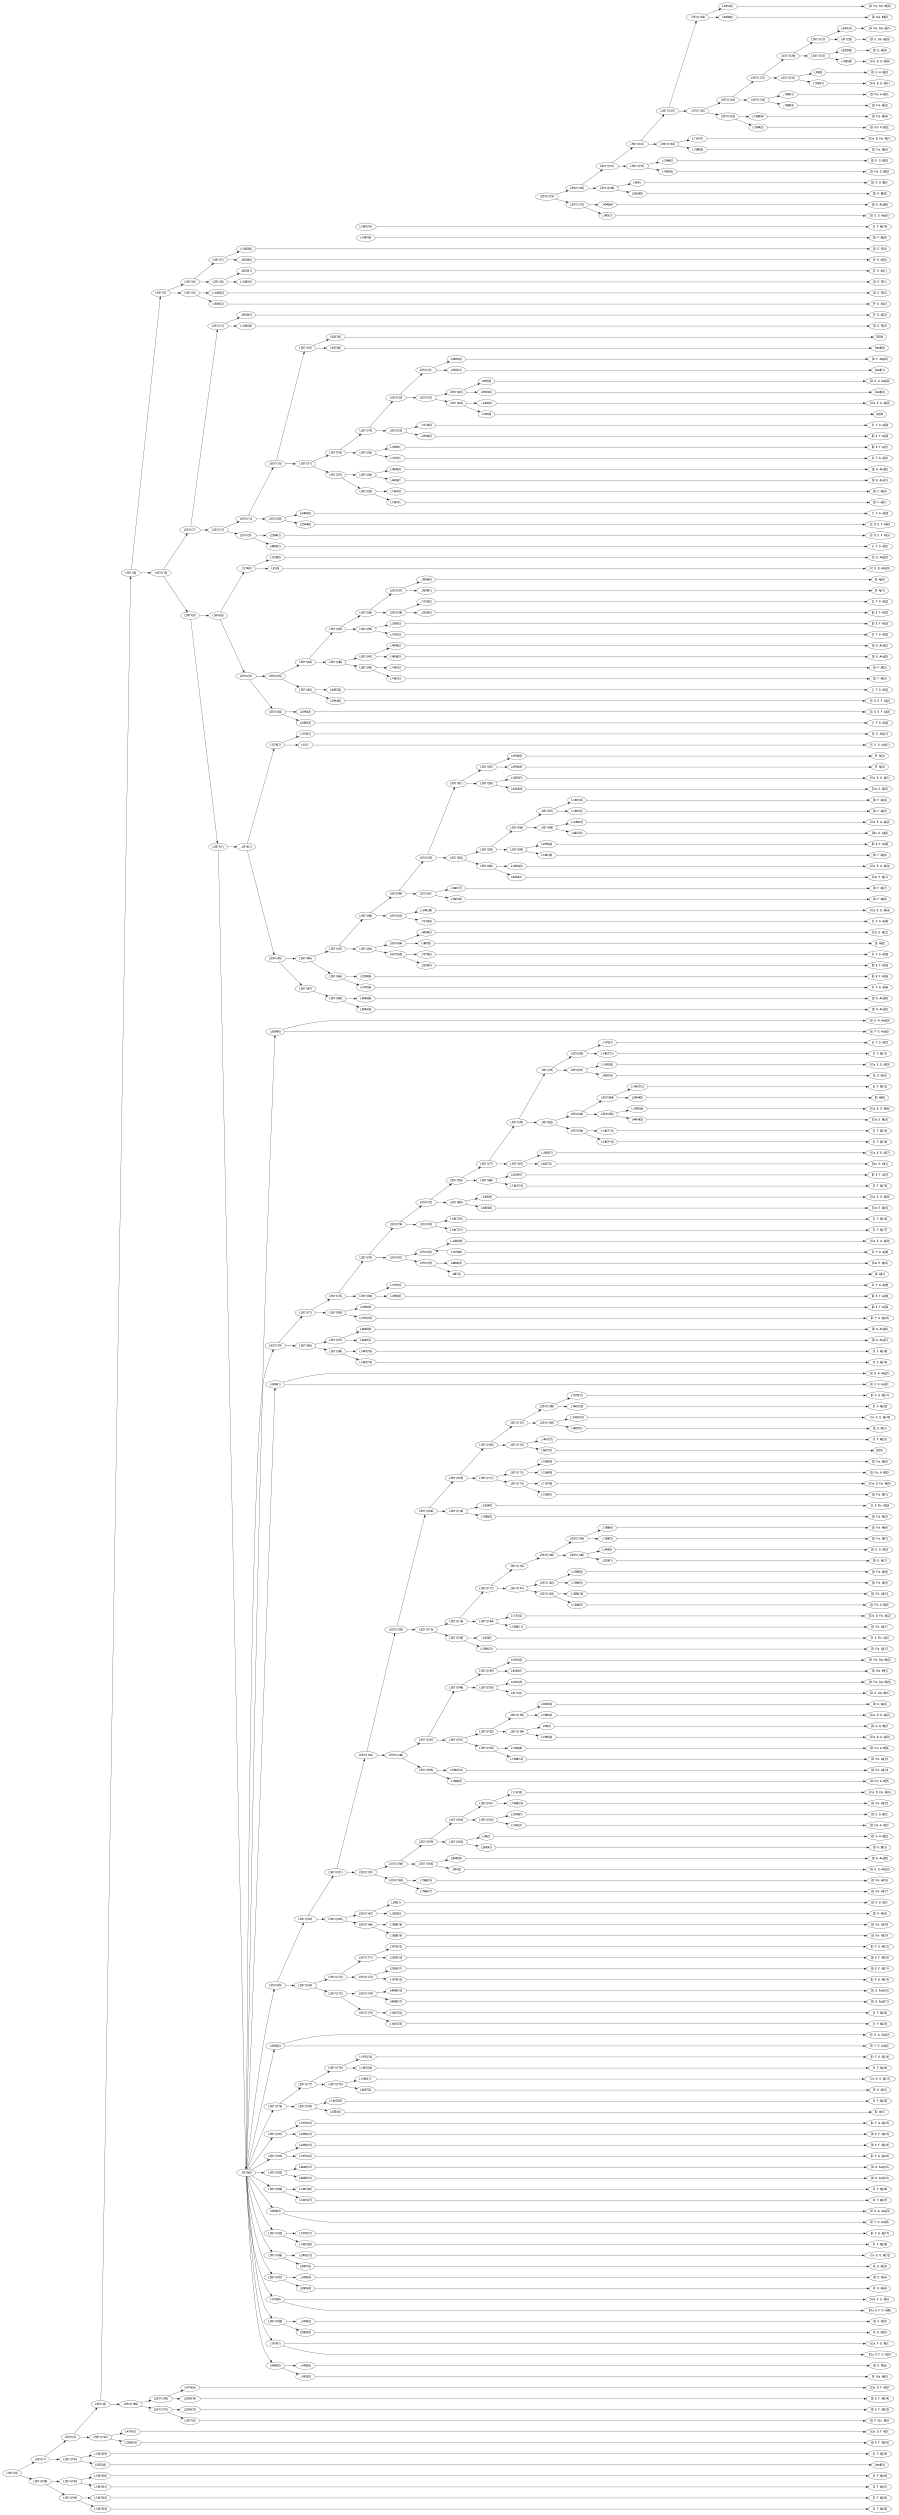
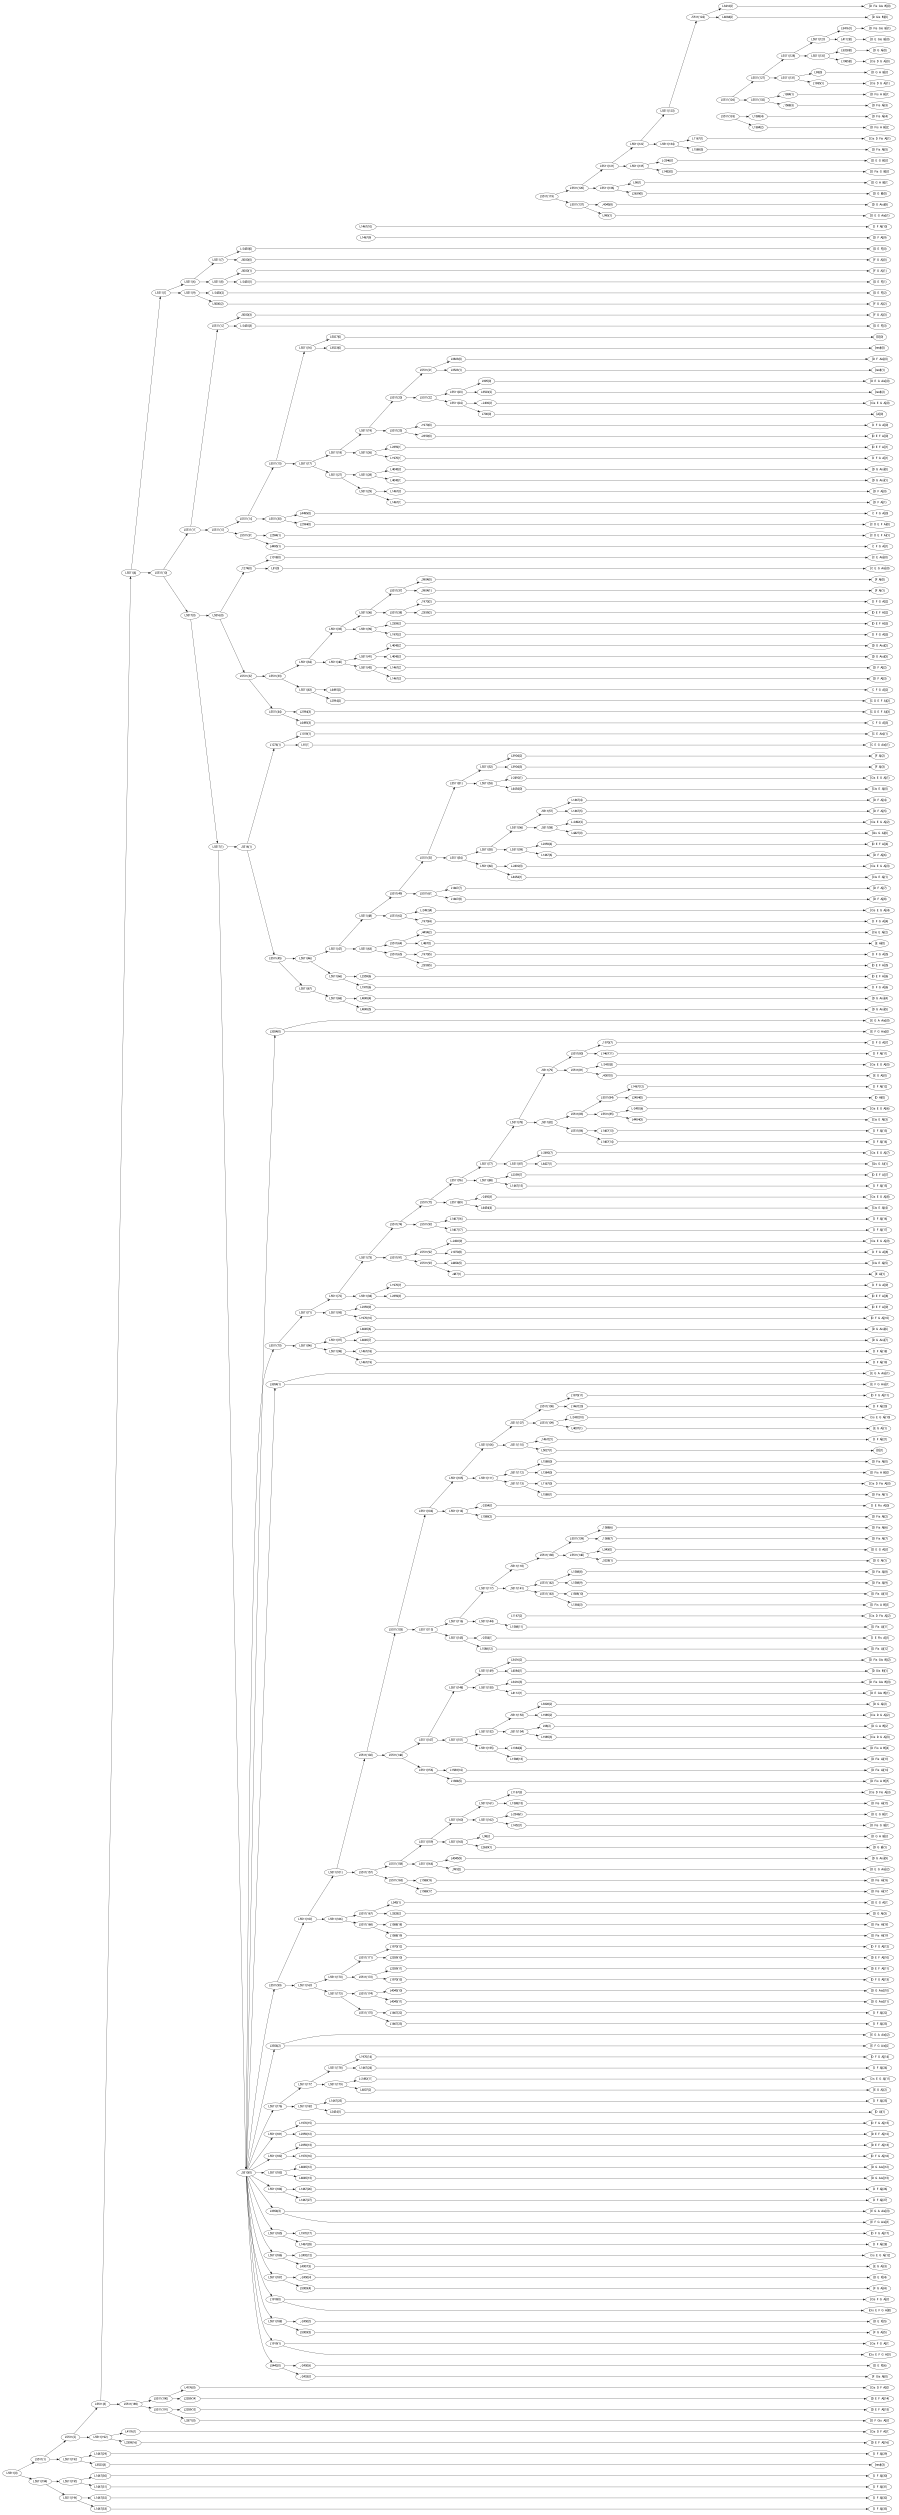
(698, 111) -> none
(443, 1251) -> (441, 1254)
(501, 1619) -> none
